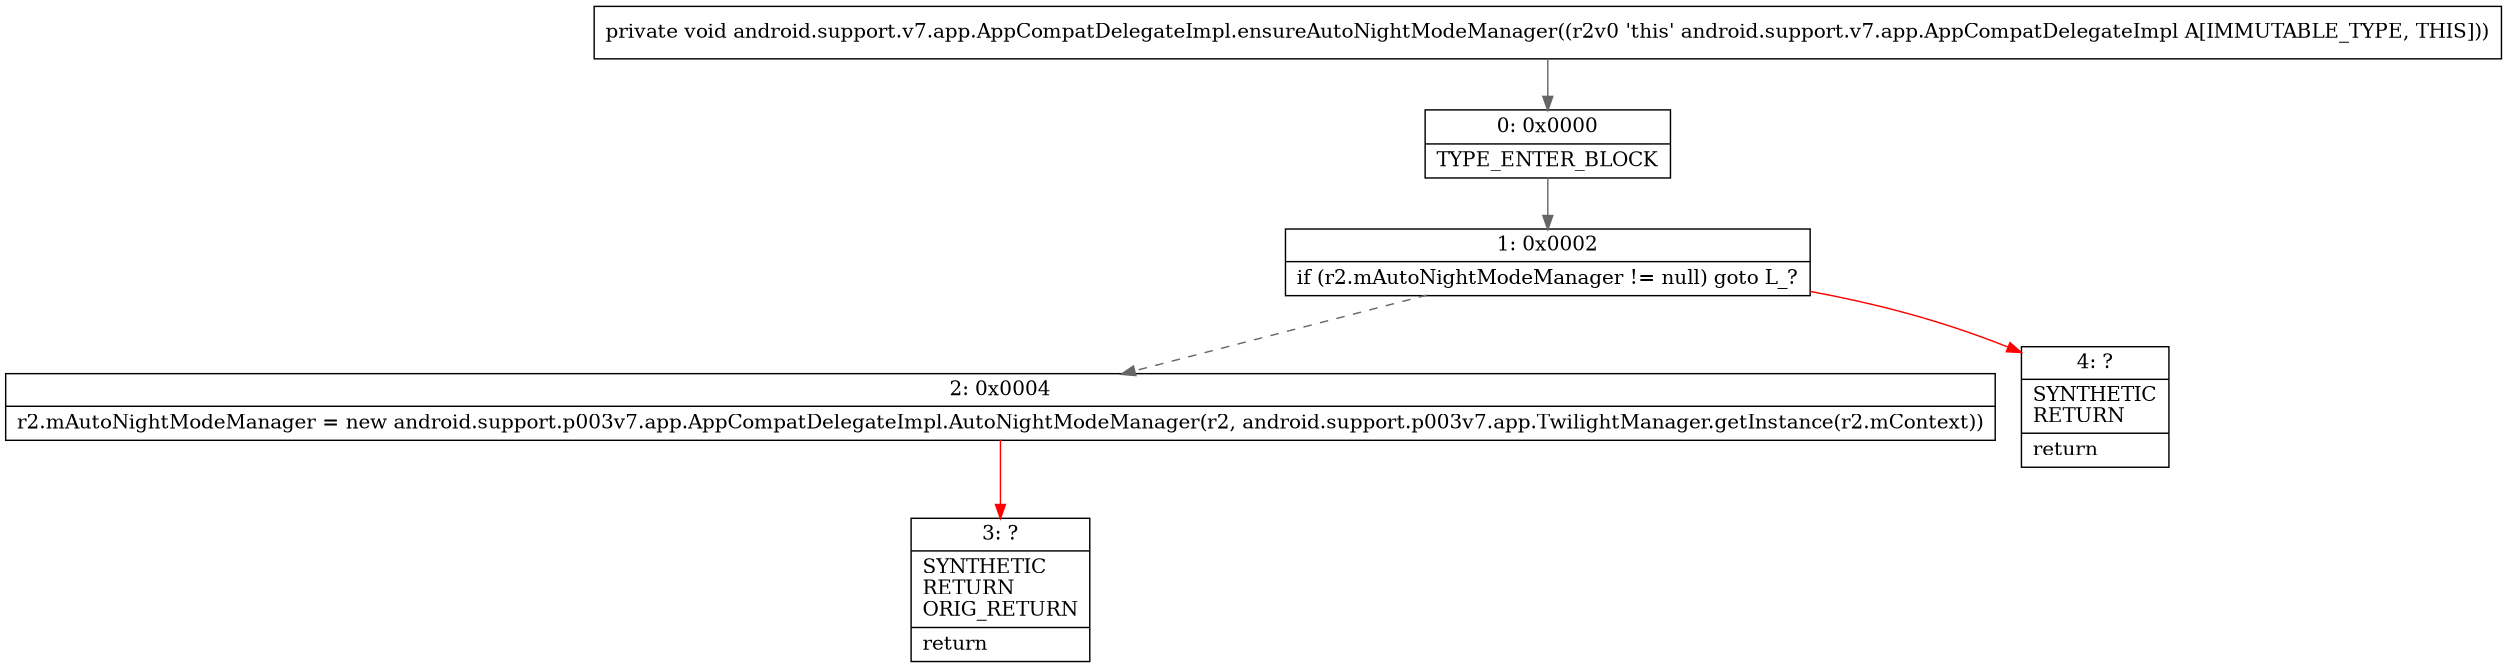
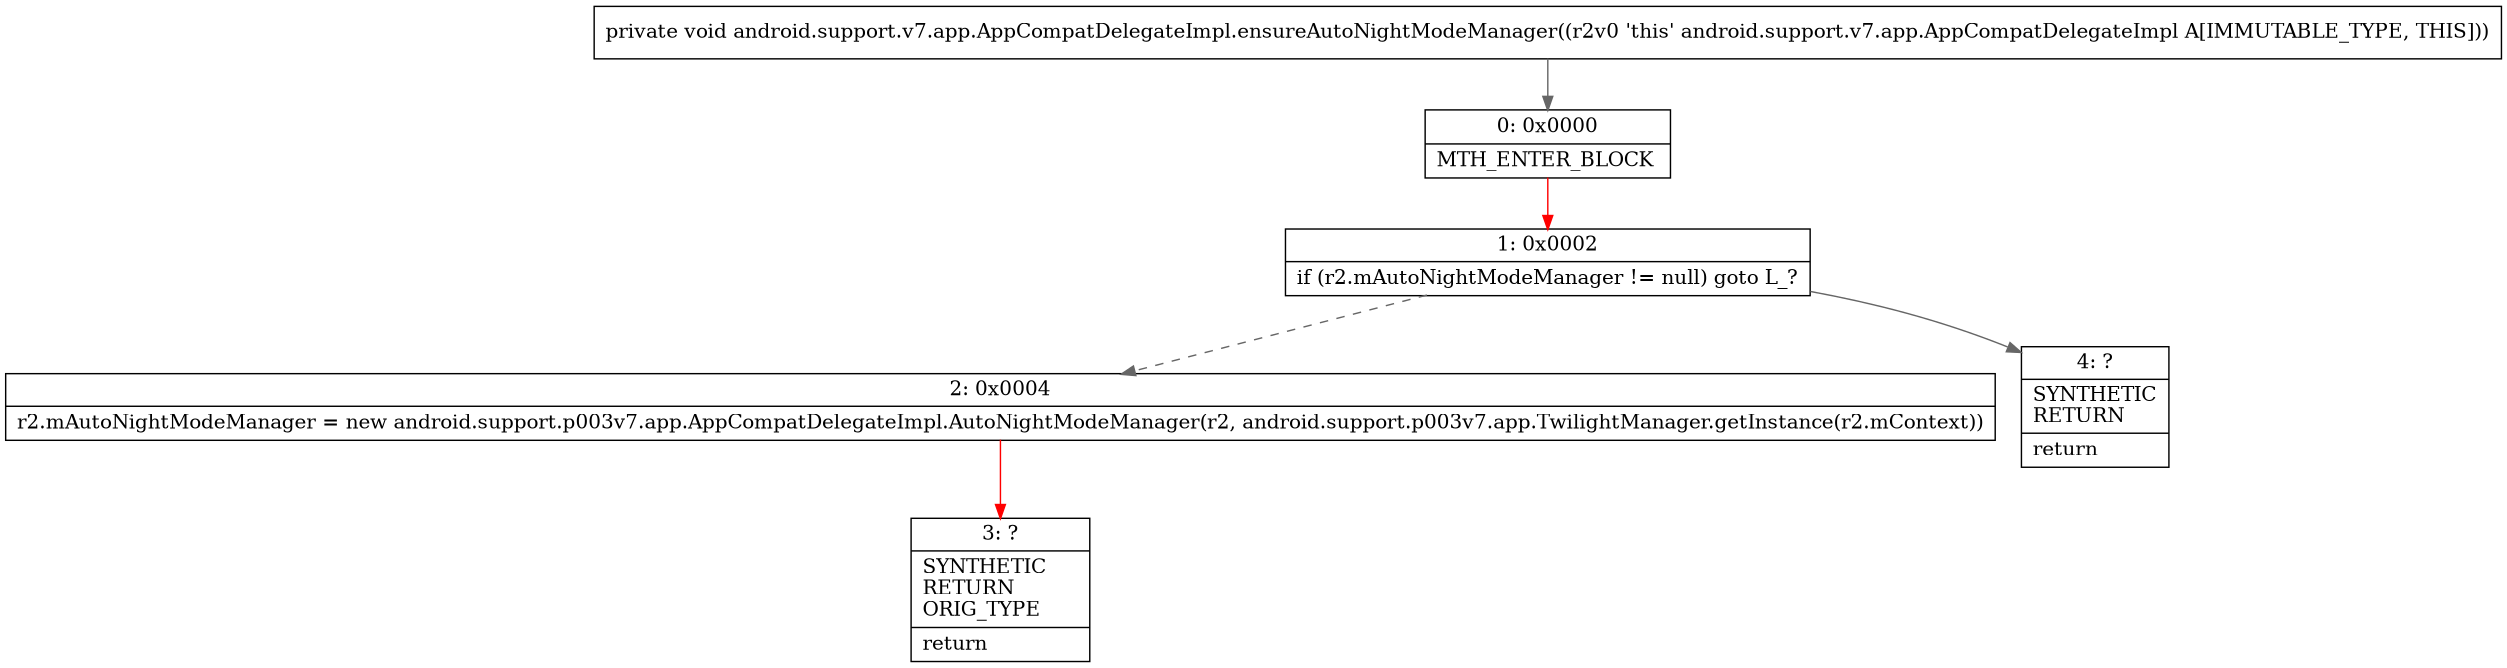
(1548, 160) -> (1546, 160)
(1548, 196) -> (1548, 196)
(1910, 314) -> (1910, 314)
(1000, 610) -> (982, 610)
